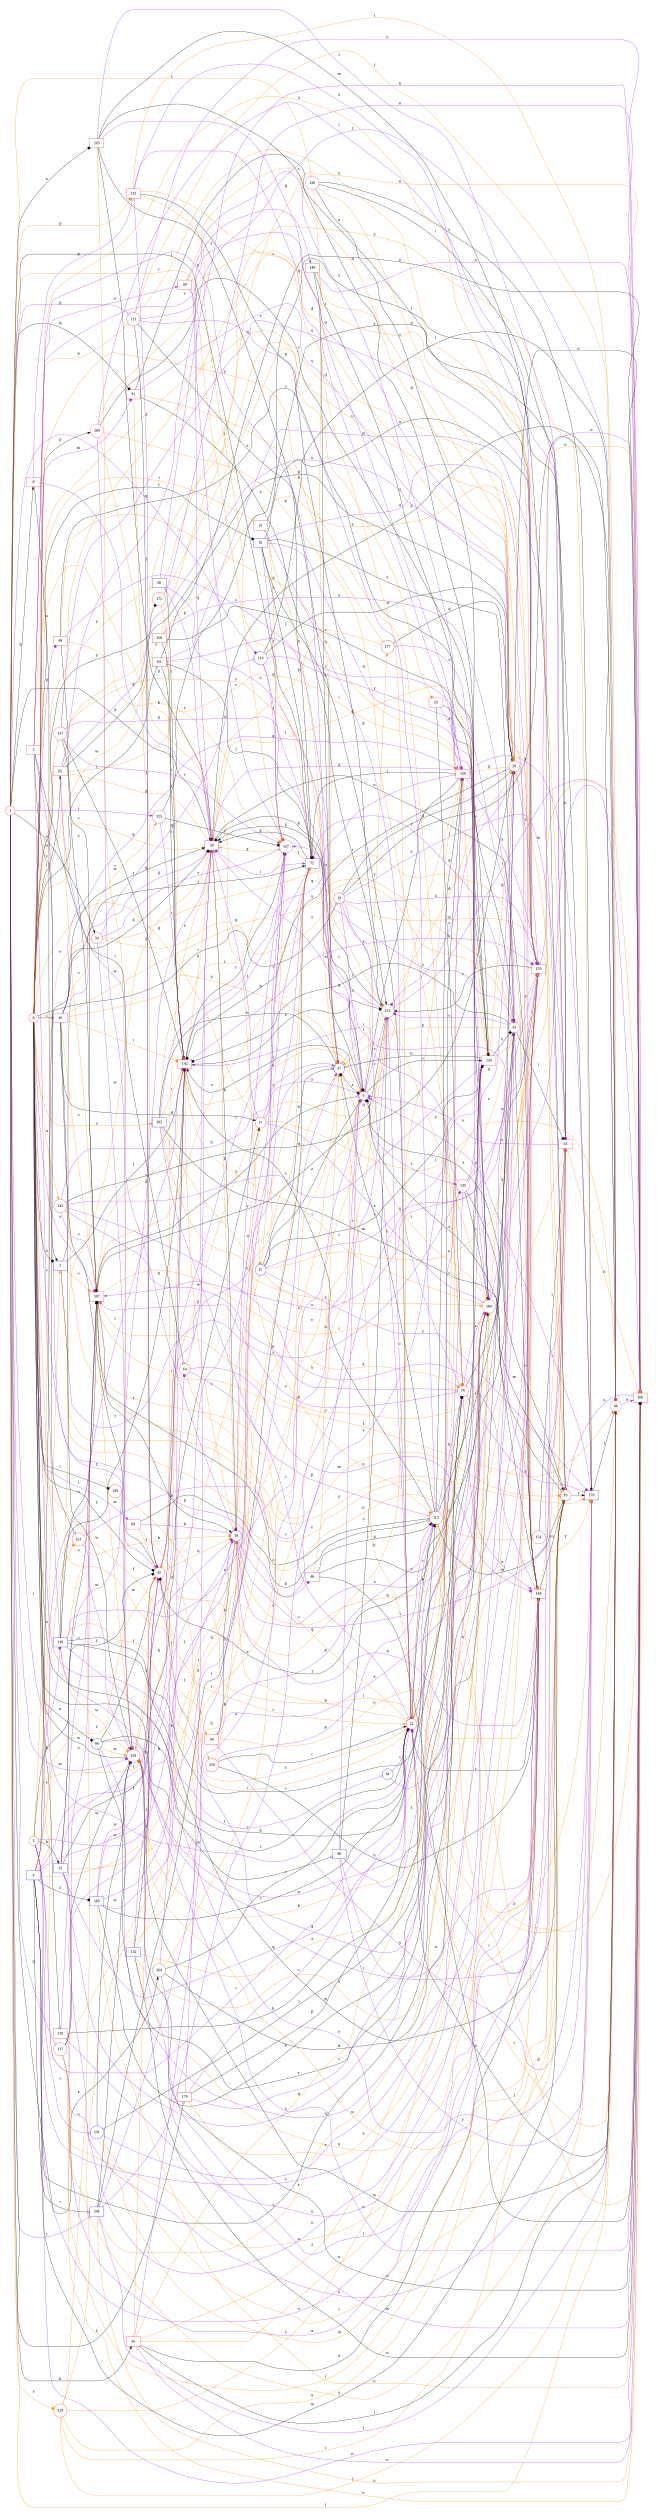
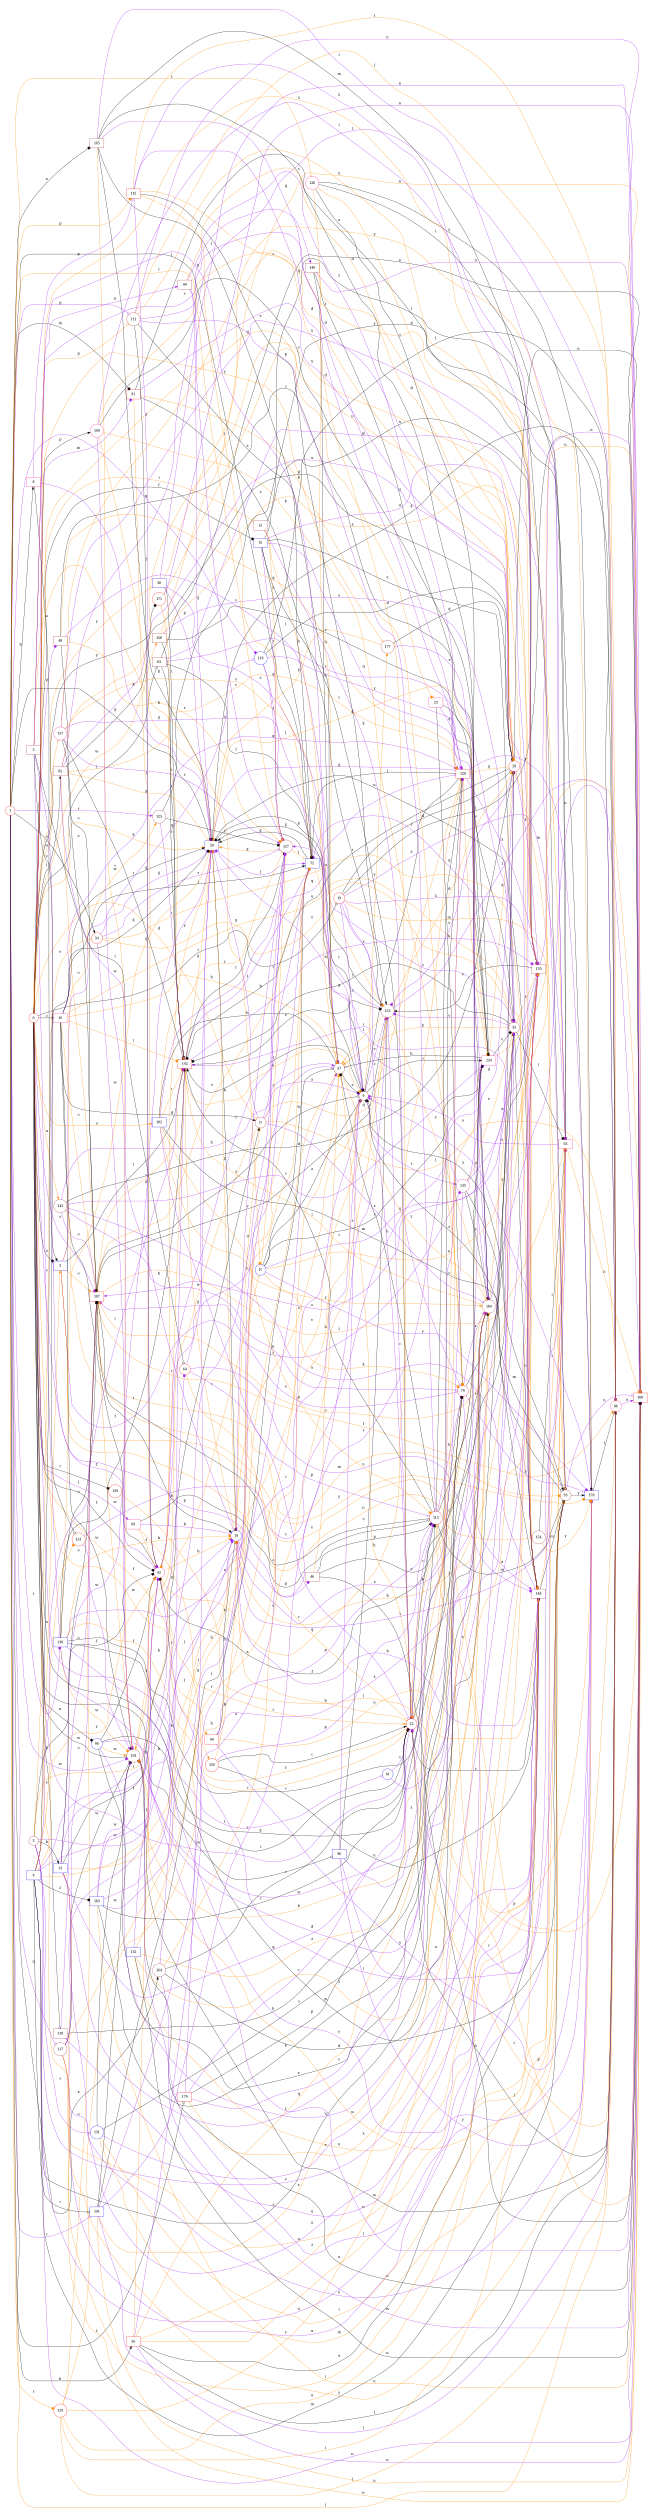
(339, 1069) -> (339, 1069)
(168, 1554) -> none
(199, 2030) -> none
